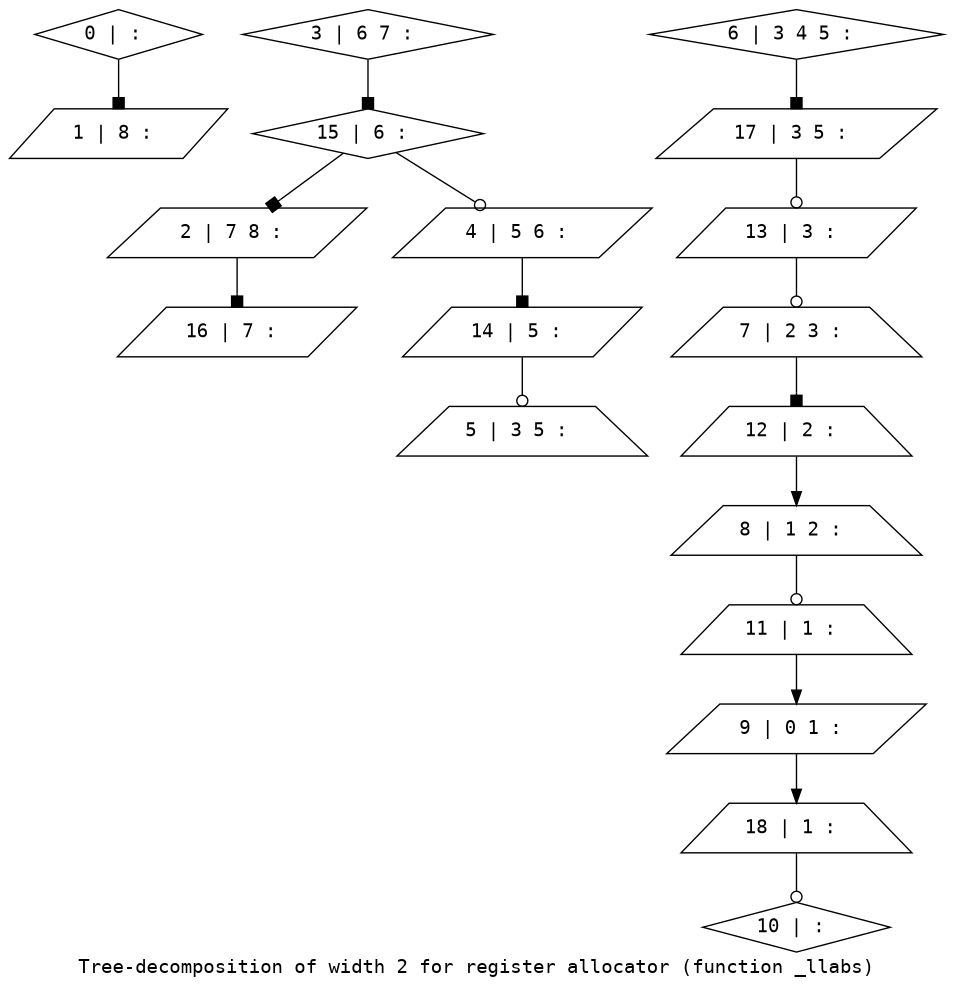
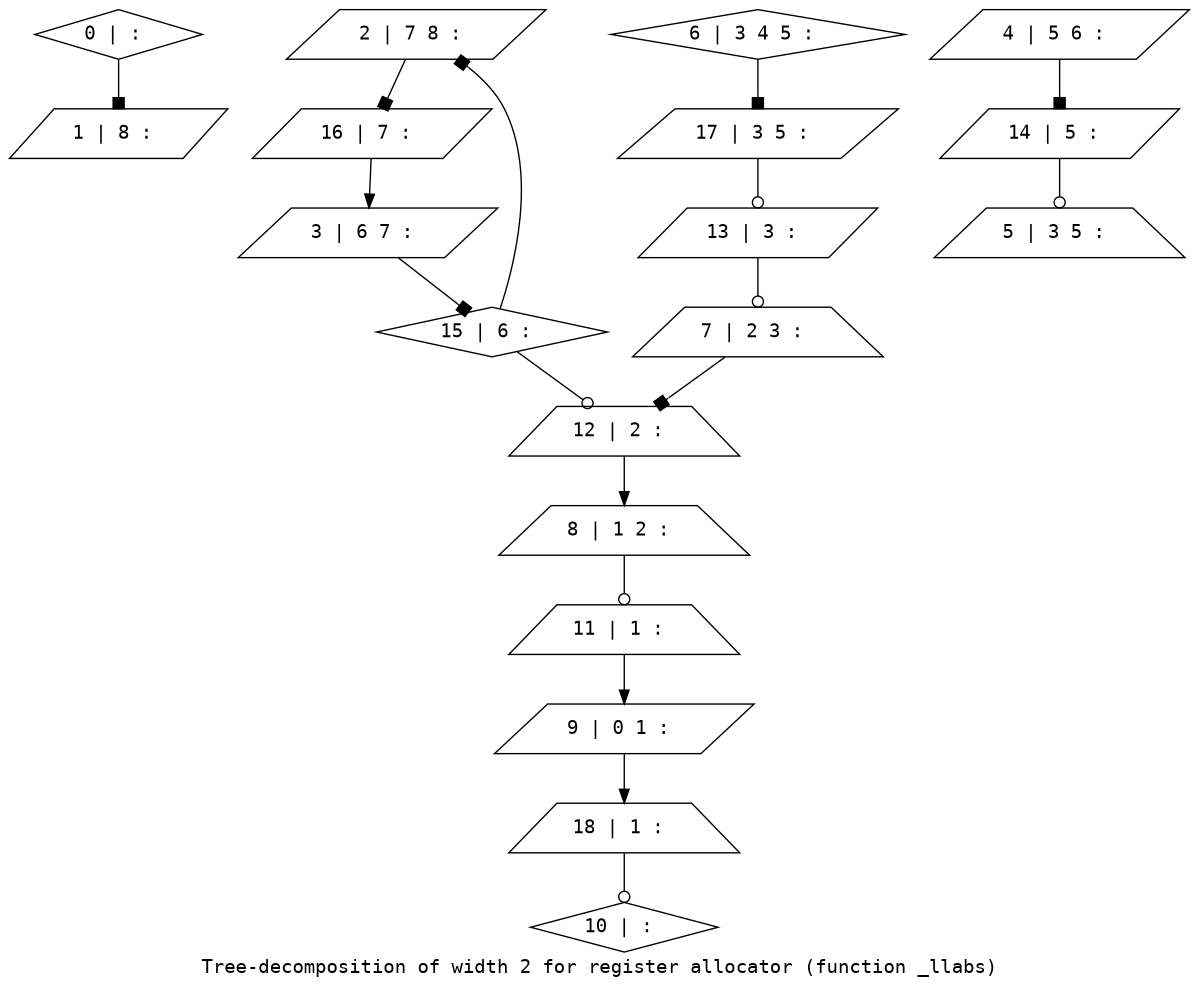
(368, 34) -> (368, 233)
none -> (370, 176)
(435, 177) -> (550, 376)
